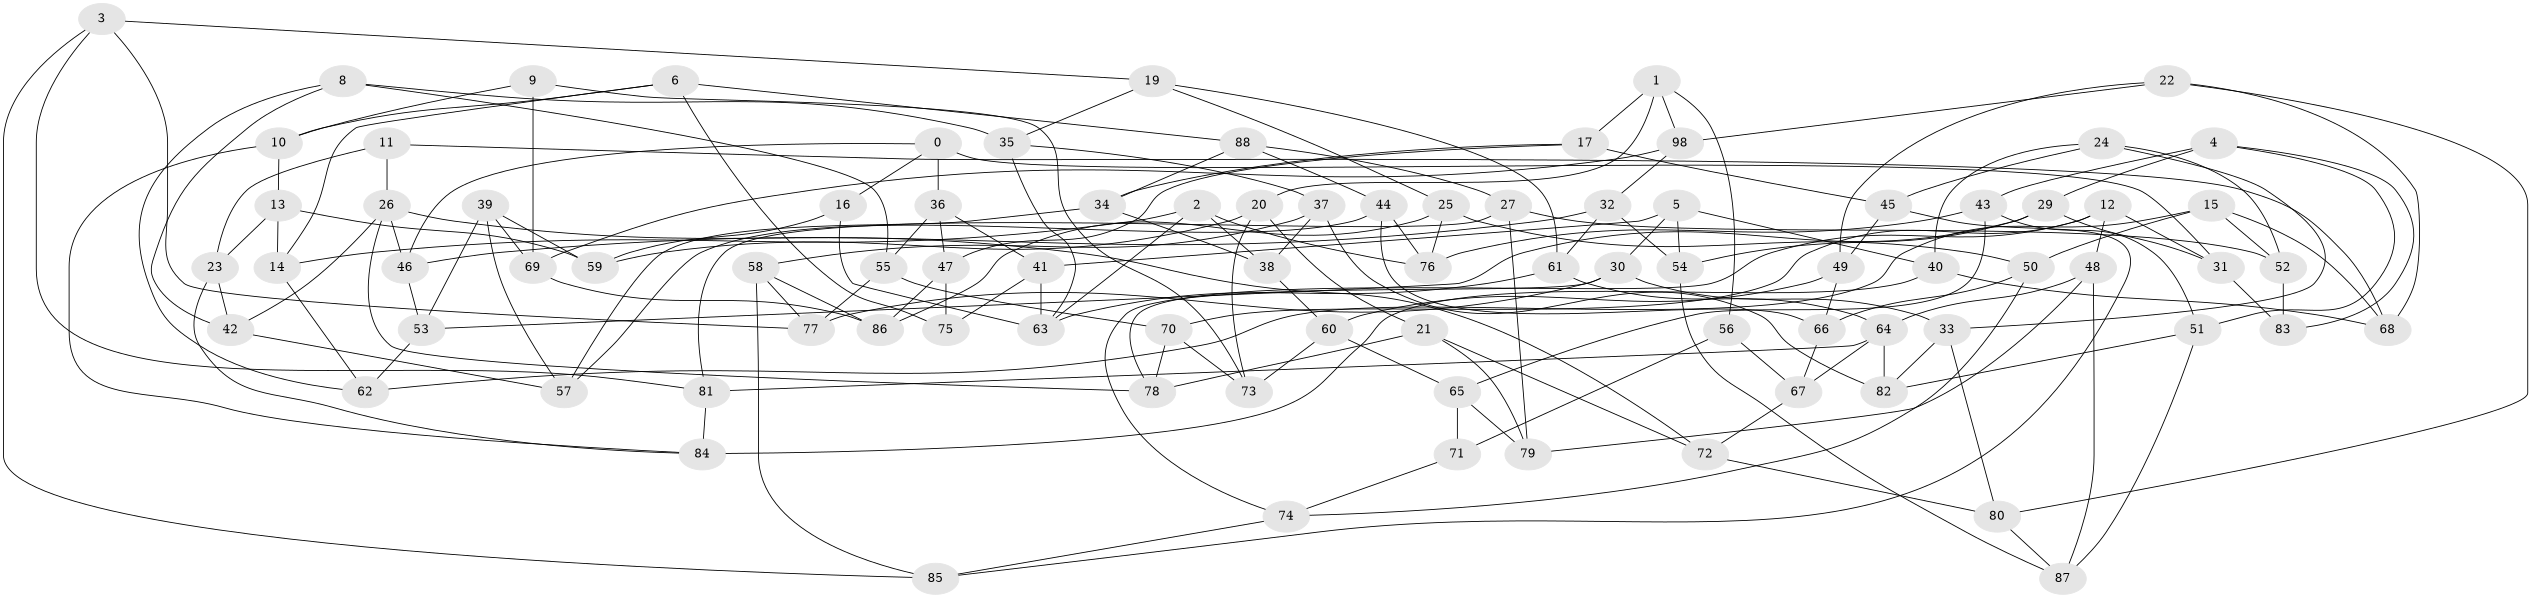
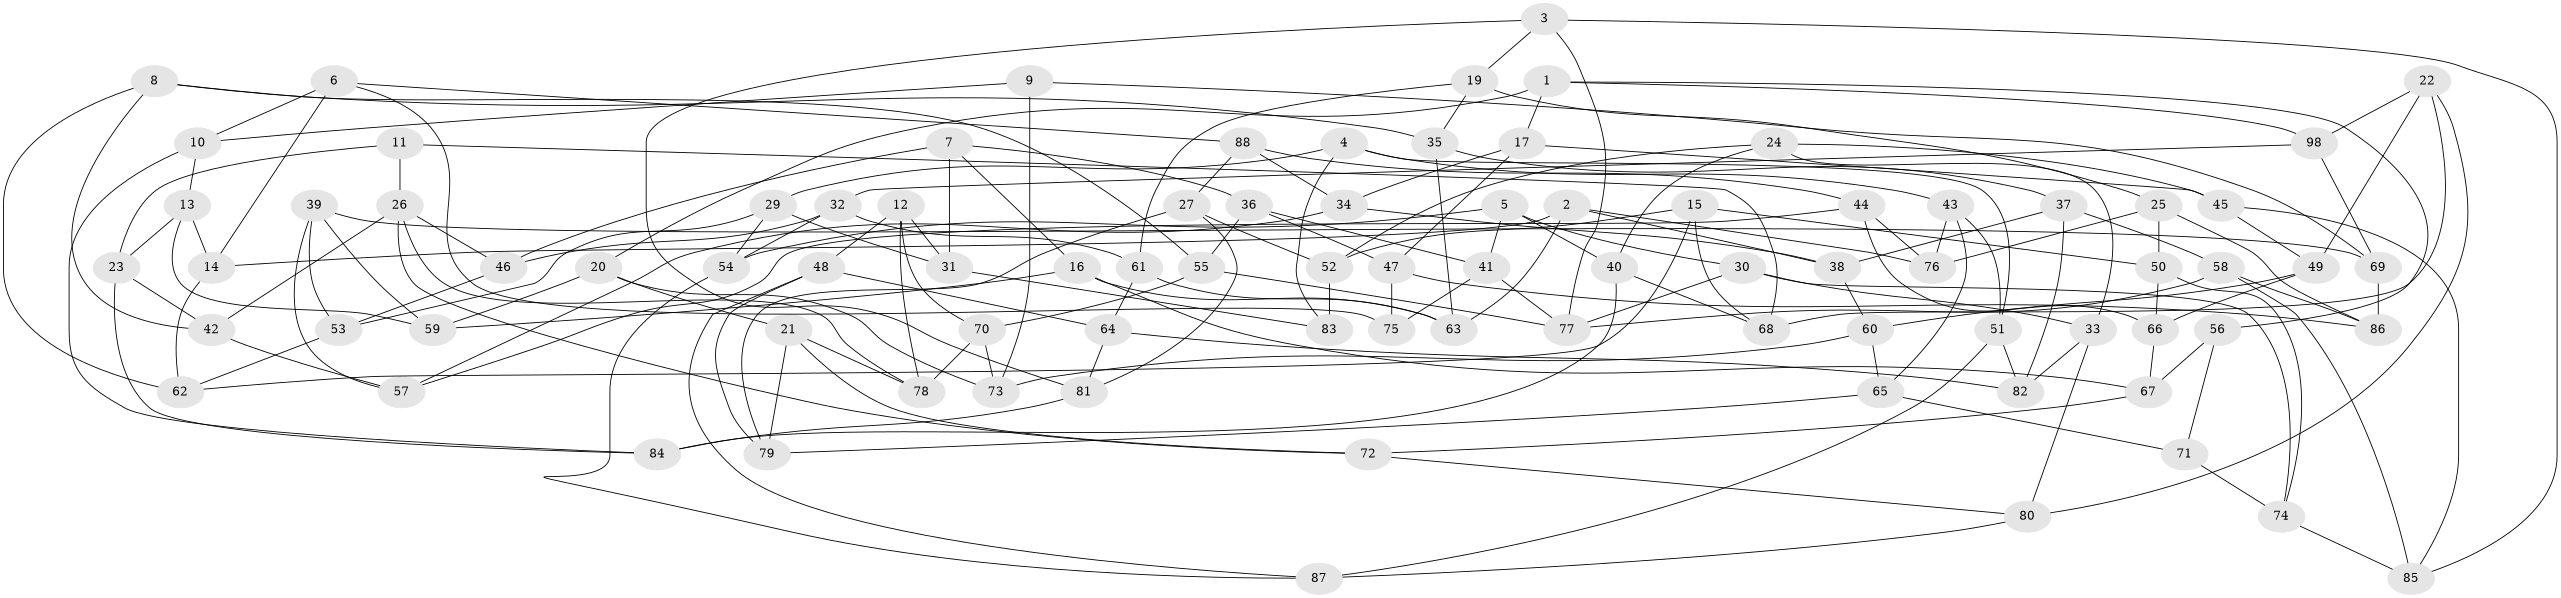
(938, 143) -> (949, 143)
(1041, 299) -> (1527, 299)
(1841, 361) -> (1605, 373)
